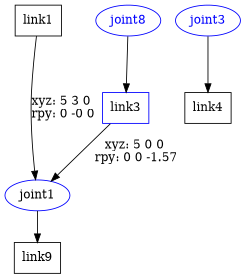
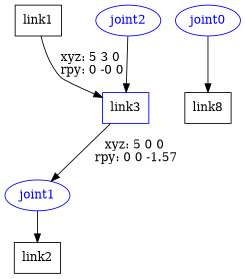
(128, 21) -> (128, 21)
(208, 21) -> (208, 21)
(31, 103) -> (58, 74)
(208, 108) -> (208, 108)
(37, 195) -> (37, 195)
(37, 258) -> (37, 258)
